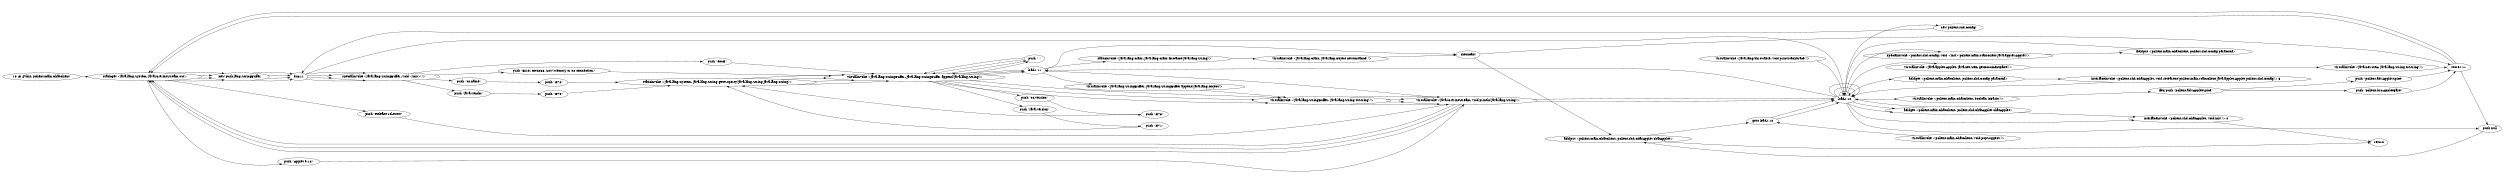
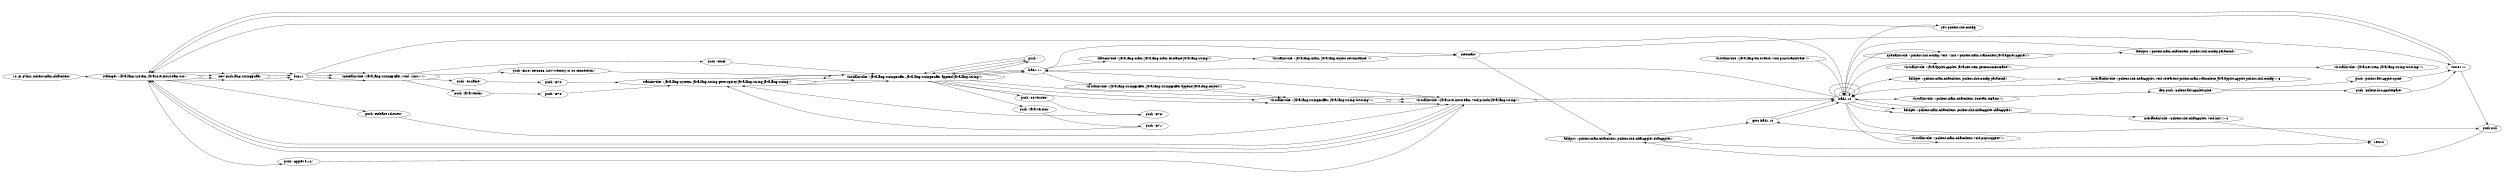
(1113, 33) -> (1039, 24)
(2442, 67) -> none
(1987, 123) -> (1882, 140)
